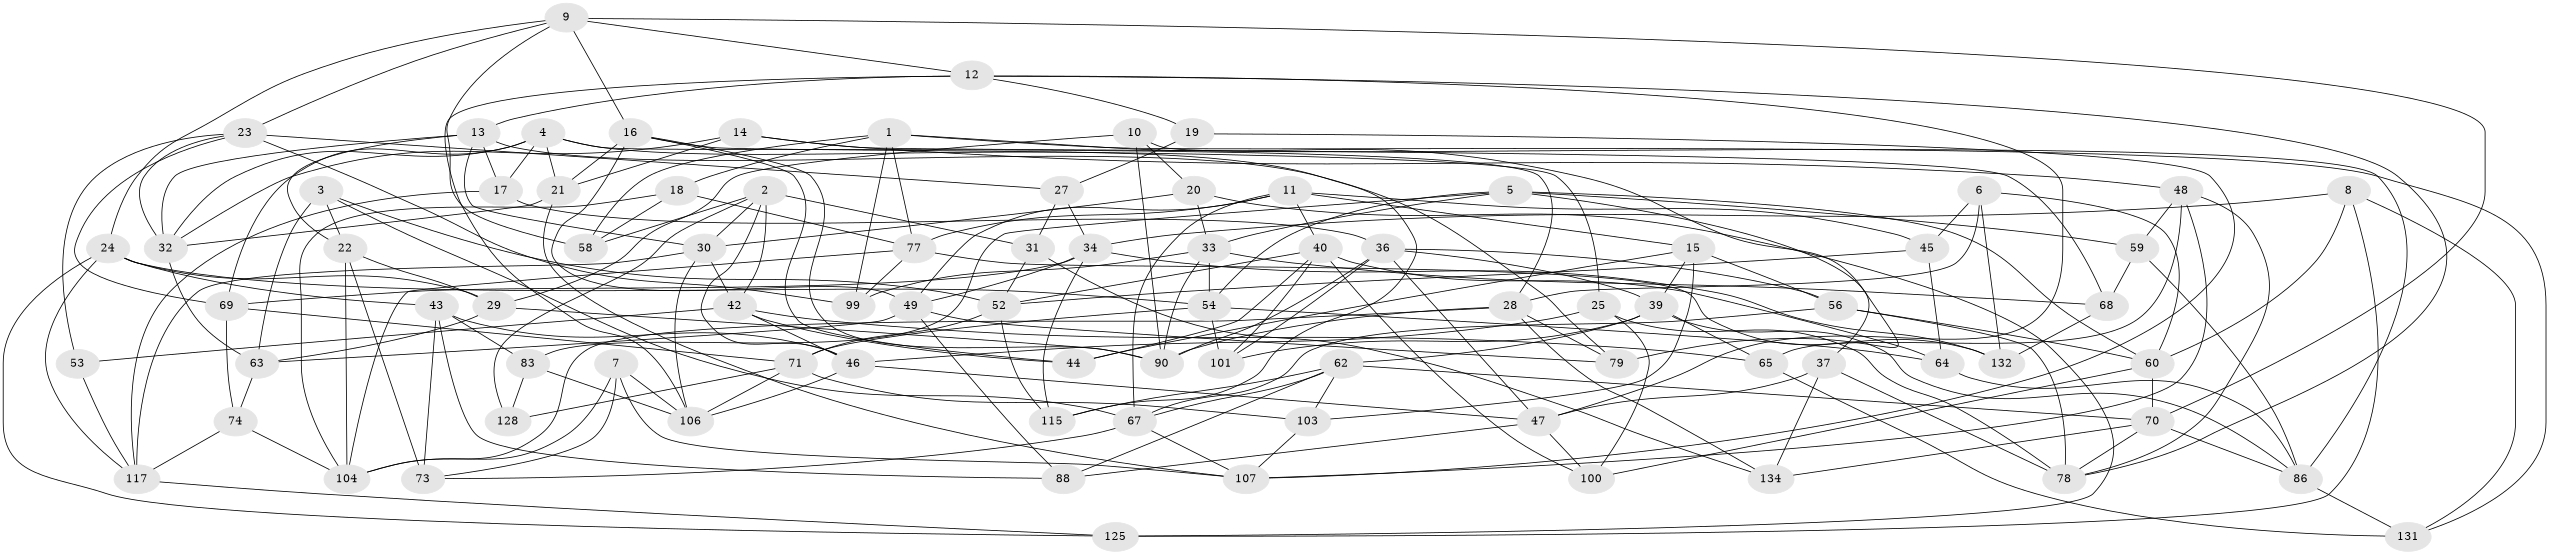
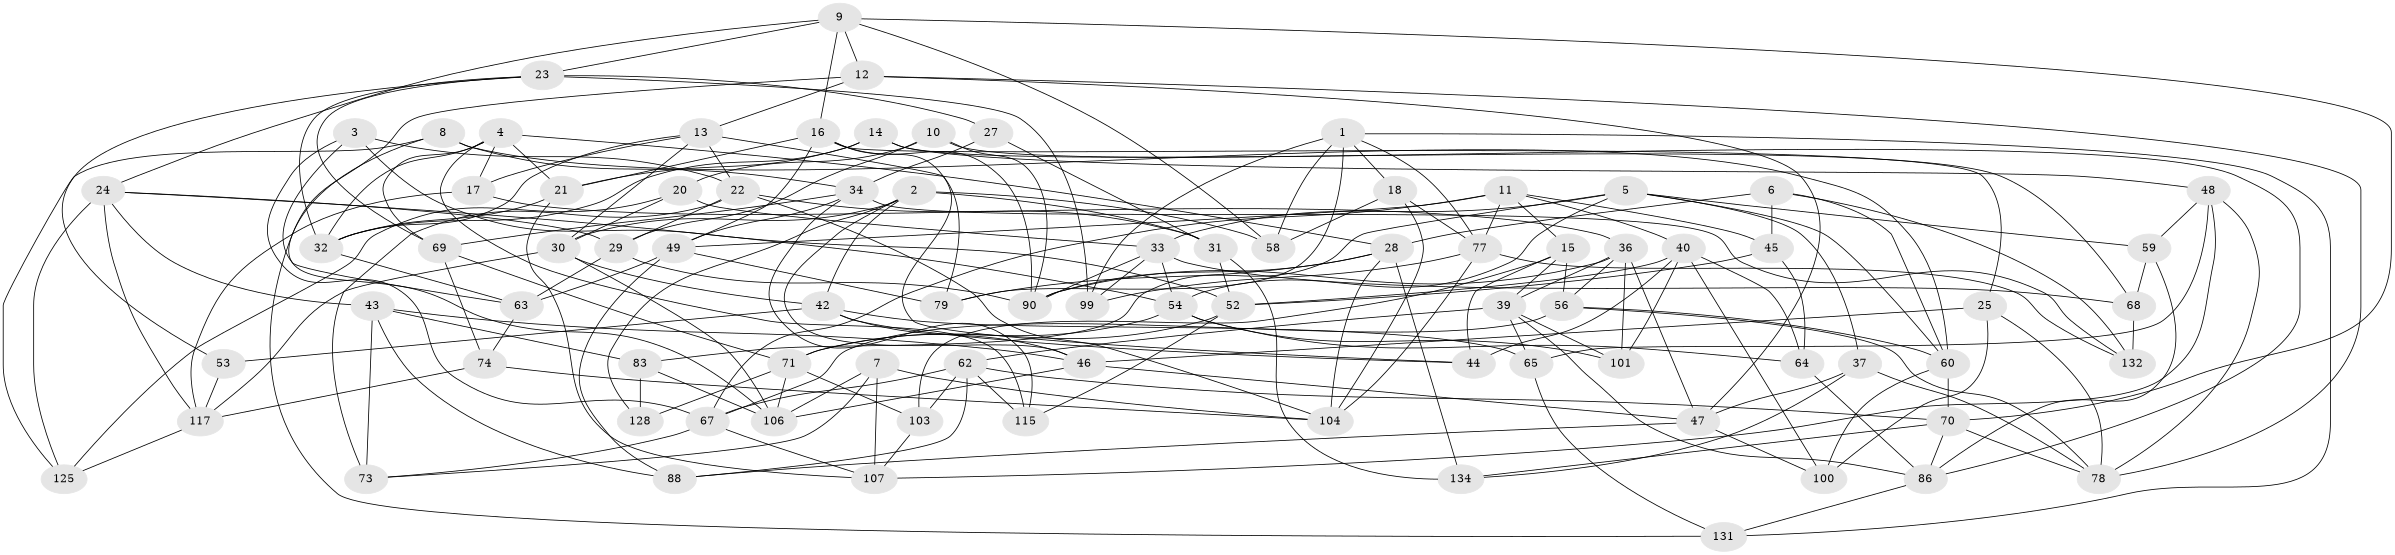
(1192, 133) -> none
none -> (980, 211)
